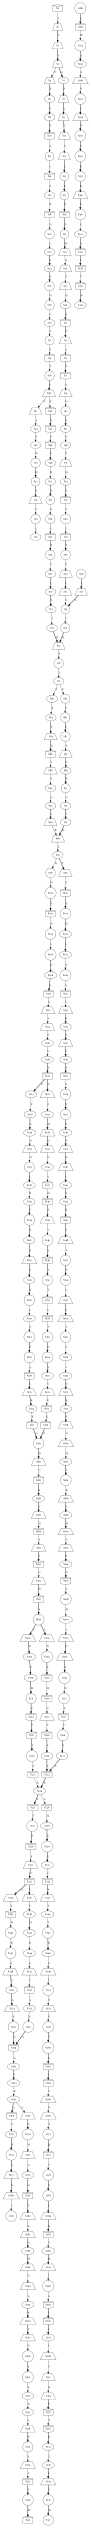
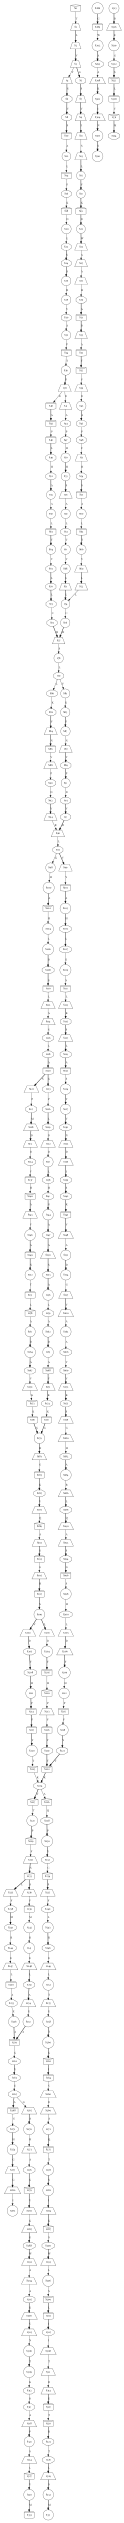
(80, 88) -> (98, 88)
(80, 165) -> none
none -> (66, 550)
